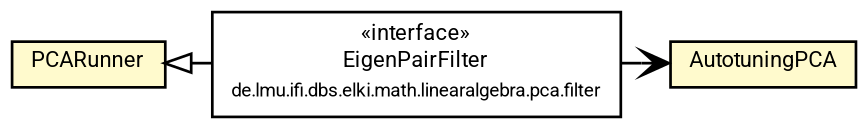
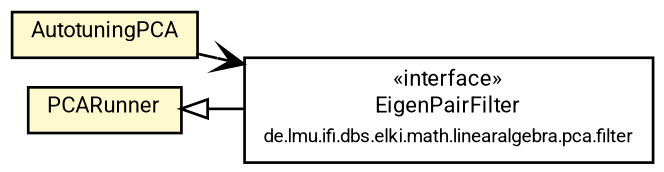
(631, 63) -> (207, 56)
